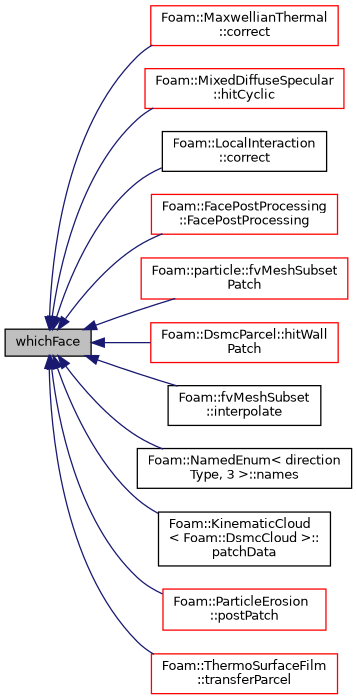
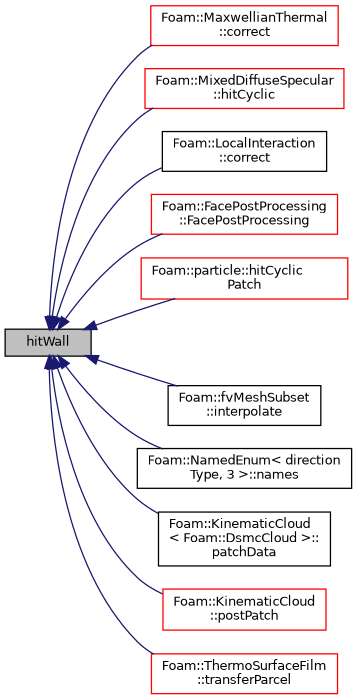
(244, 278) -> (244, 278)
(48, 343) -> (48, 343)
(244, 343) -> none
(244, 610) -> (244, 610)
